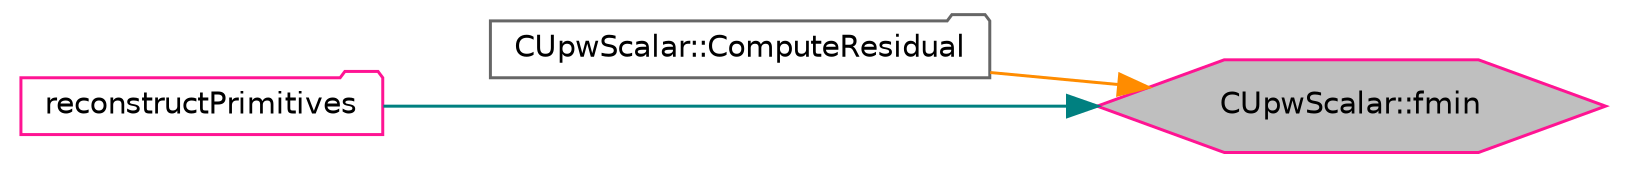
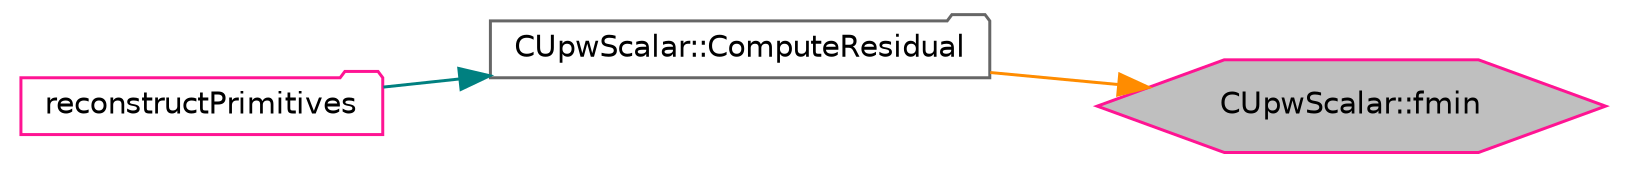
(725, 106) -> (421, 83)
